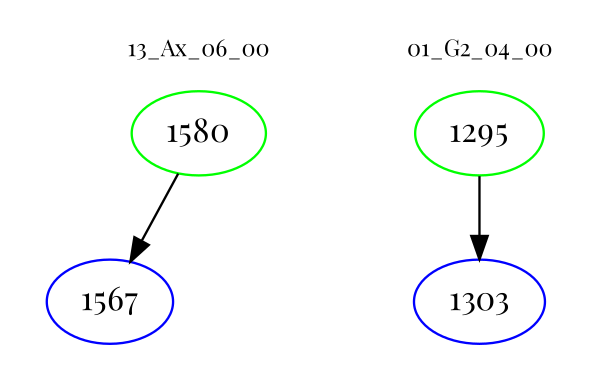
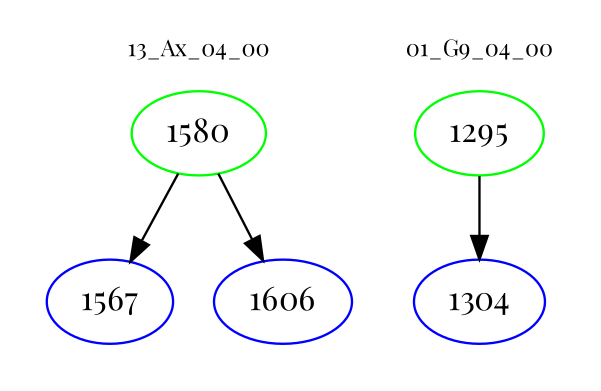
(199, 50) -> (199, 50)
(481, 50) -> (481, 50)
none -> (283, 302)
(479, 302) -> (479, 302)
